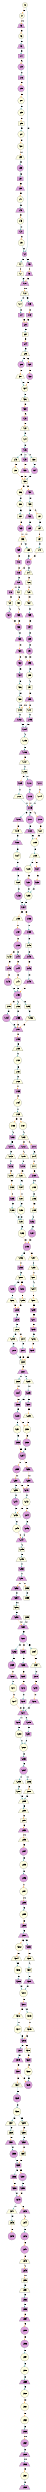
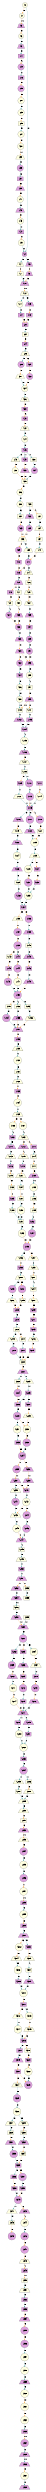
(30, 492) -> none
